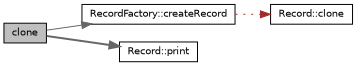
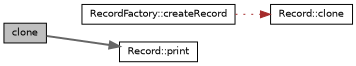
(64, 28) -> none
